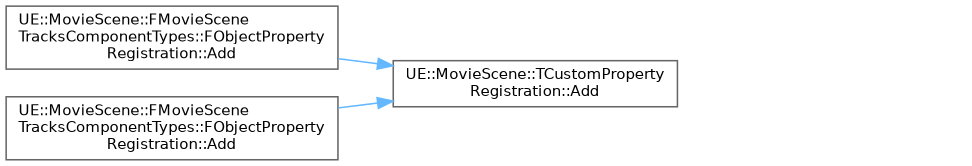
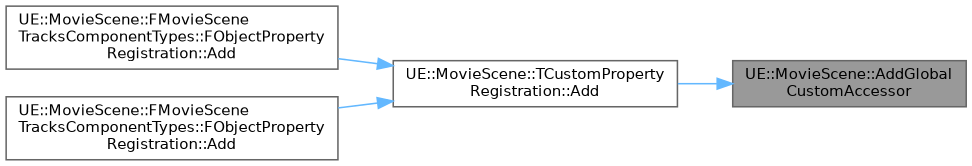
none -> (849, 84)
